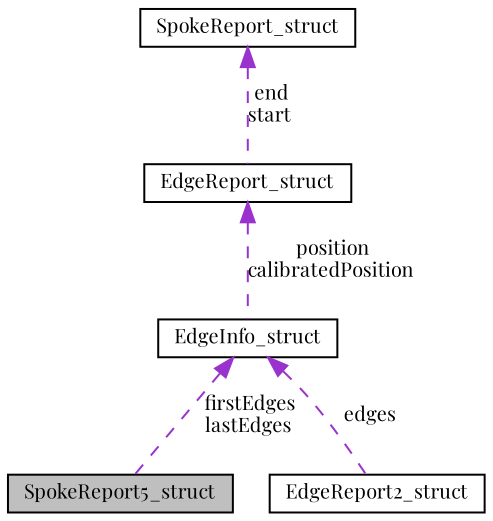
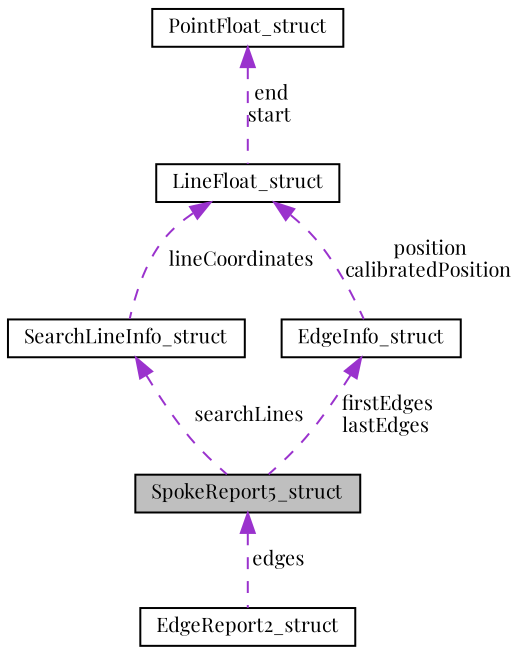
(248, 28) -> (248, 28)
(248, 183) -> (248, 183)
none -> (126, 338)
(327, 420) -> (248, 571)
